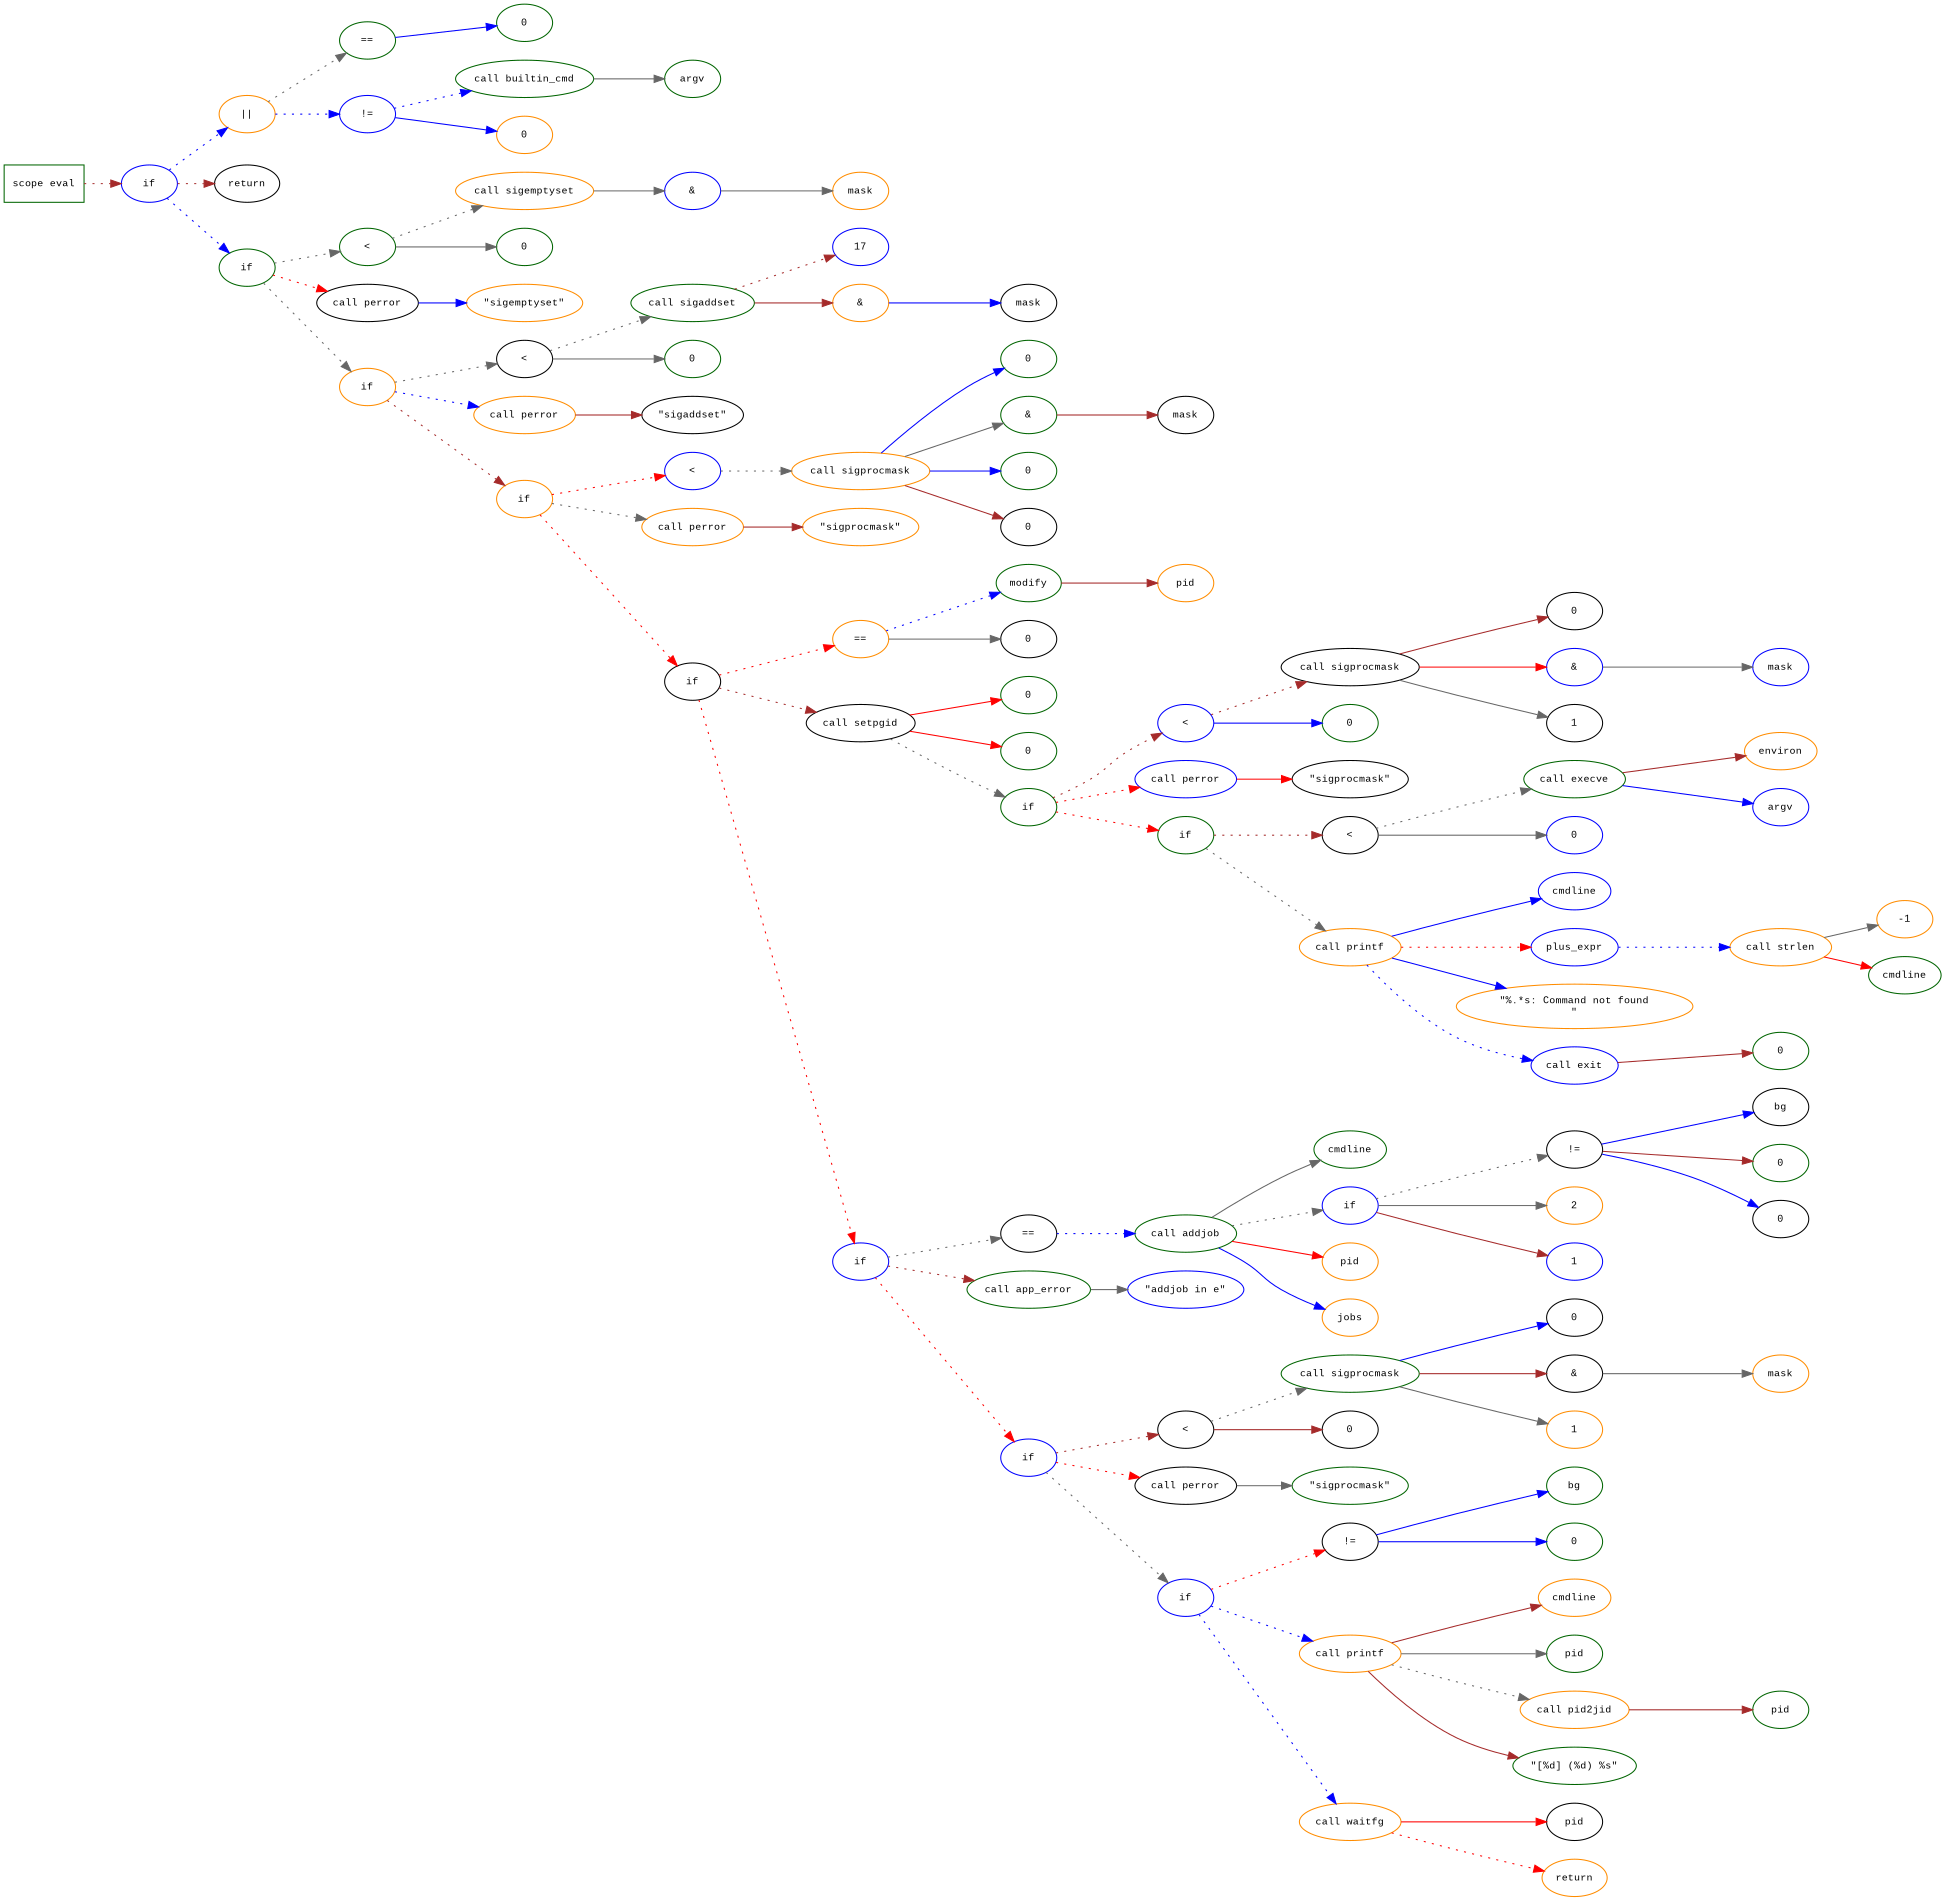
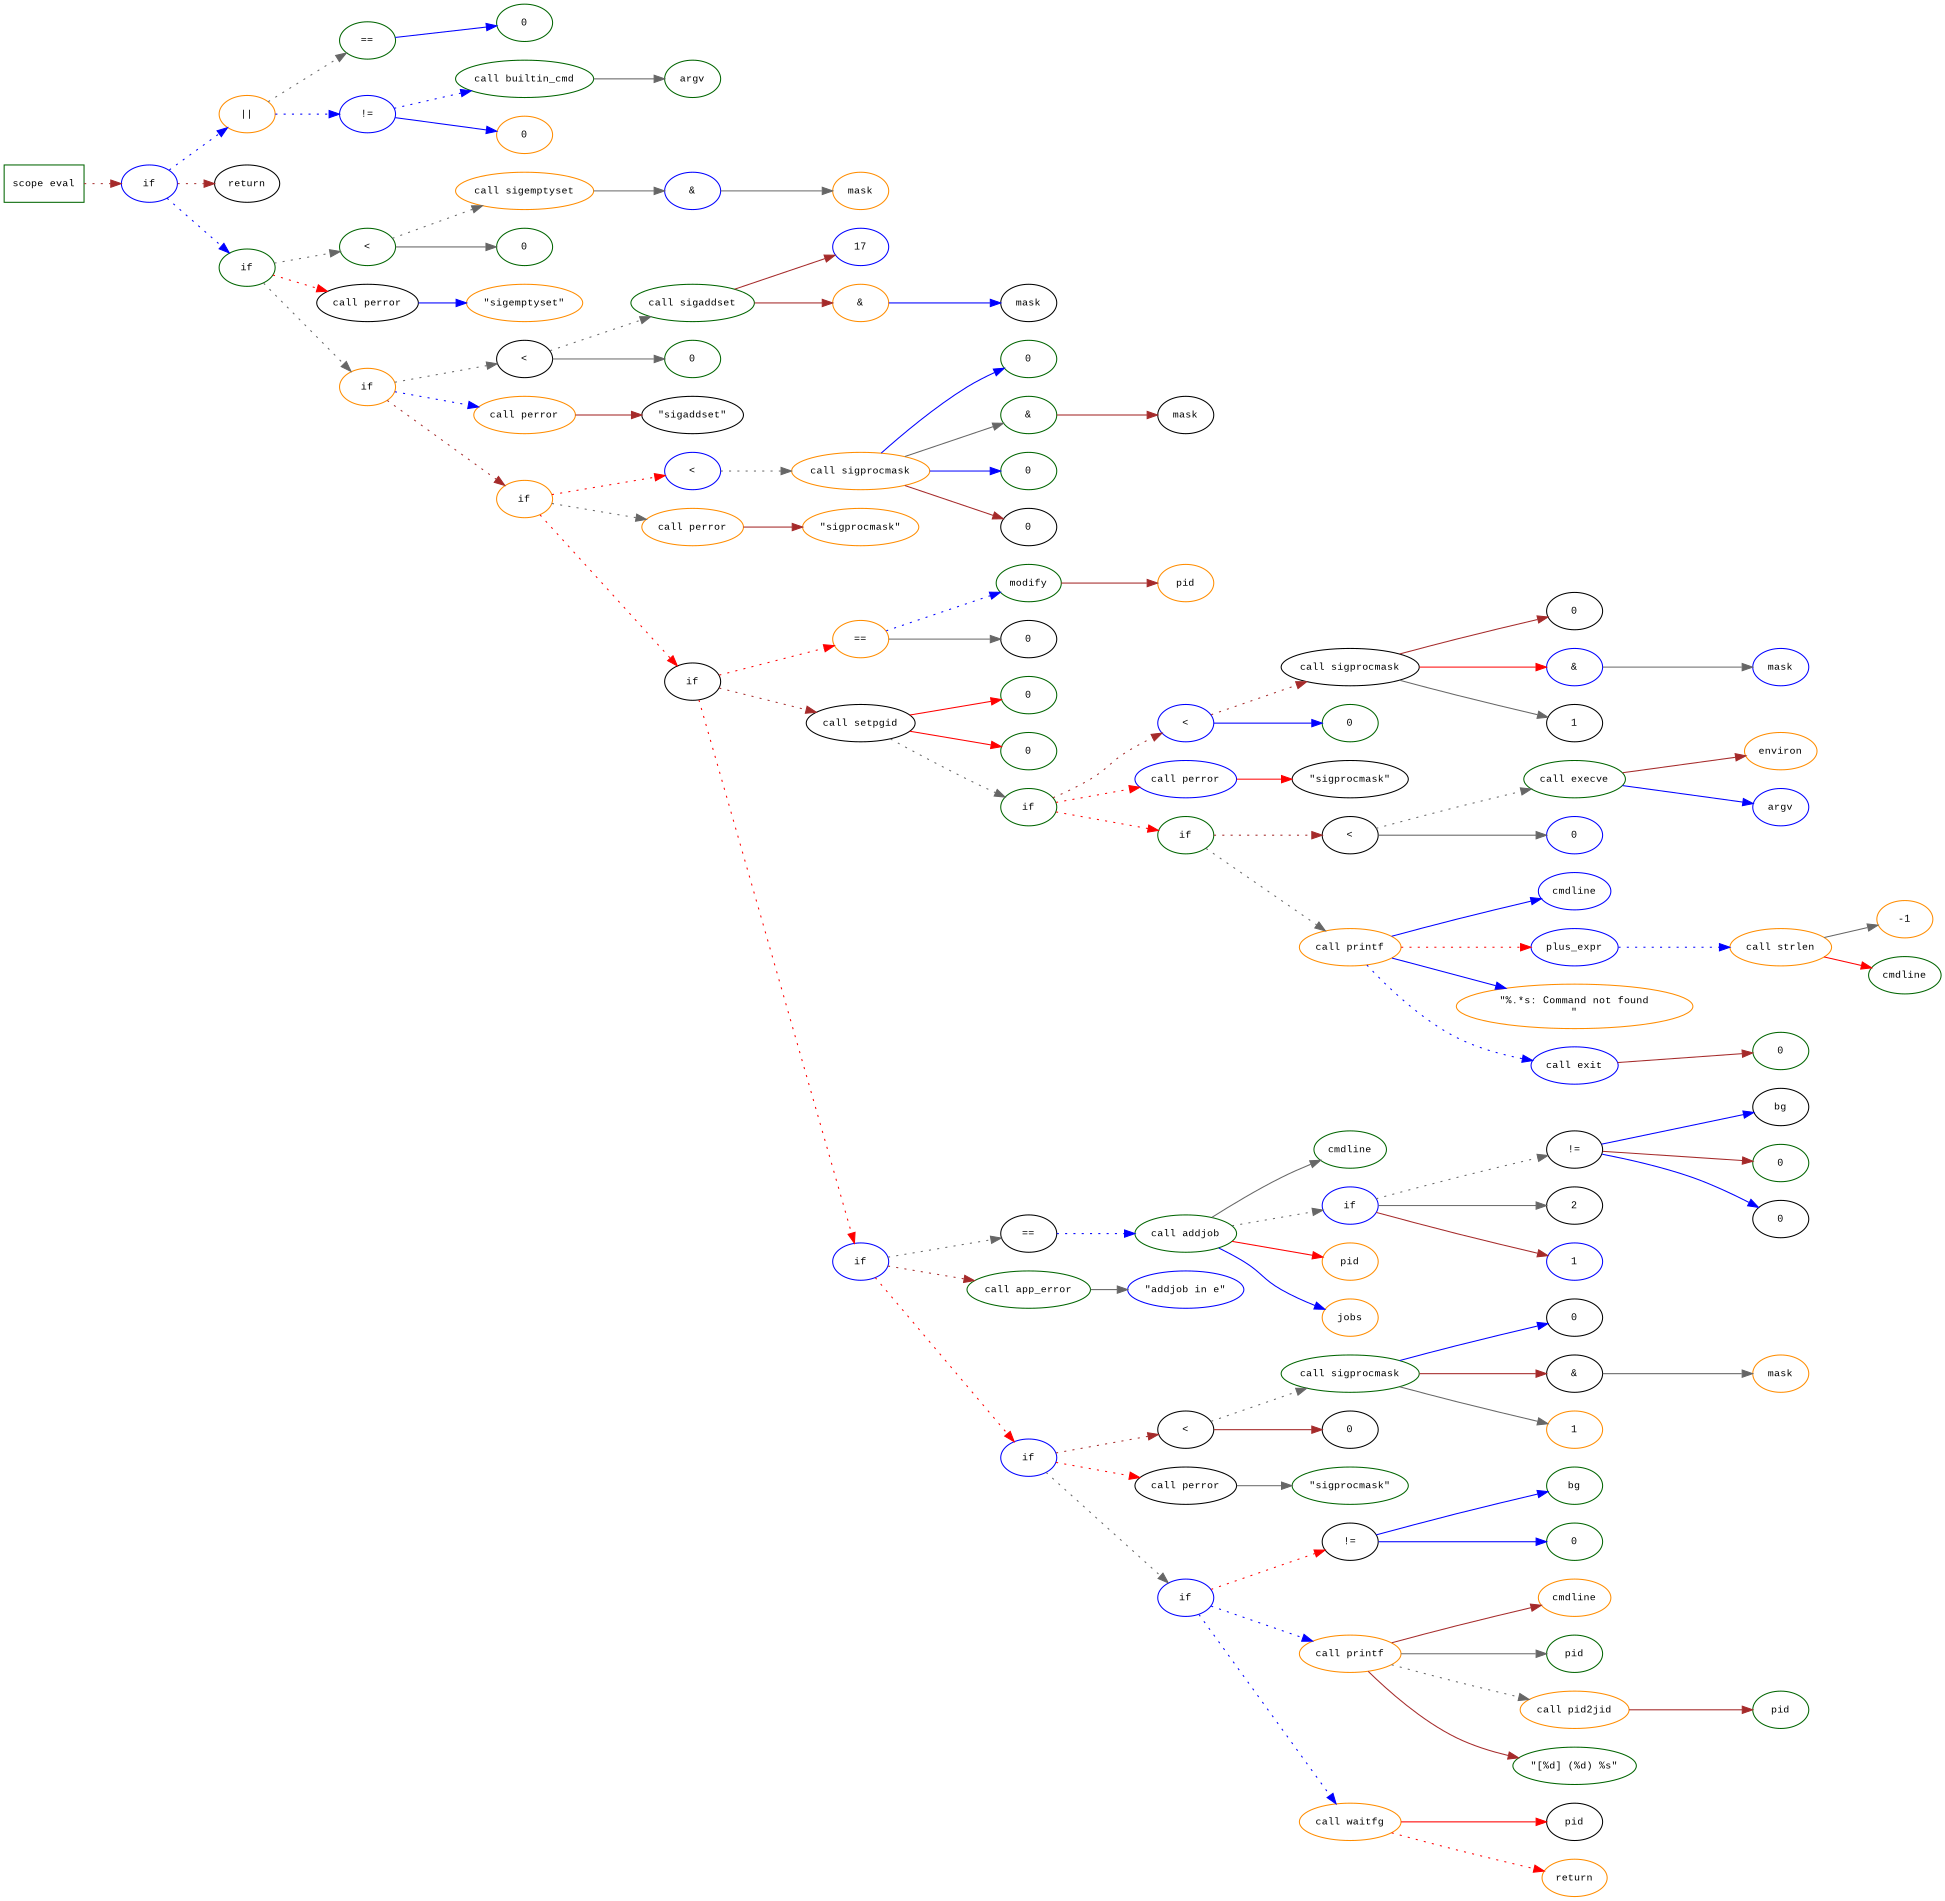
(780, 274) -> (780, 274)
(1575, 1206) -> (1575, 1206)
